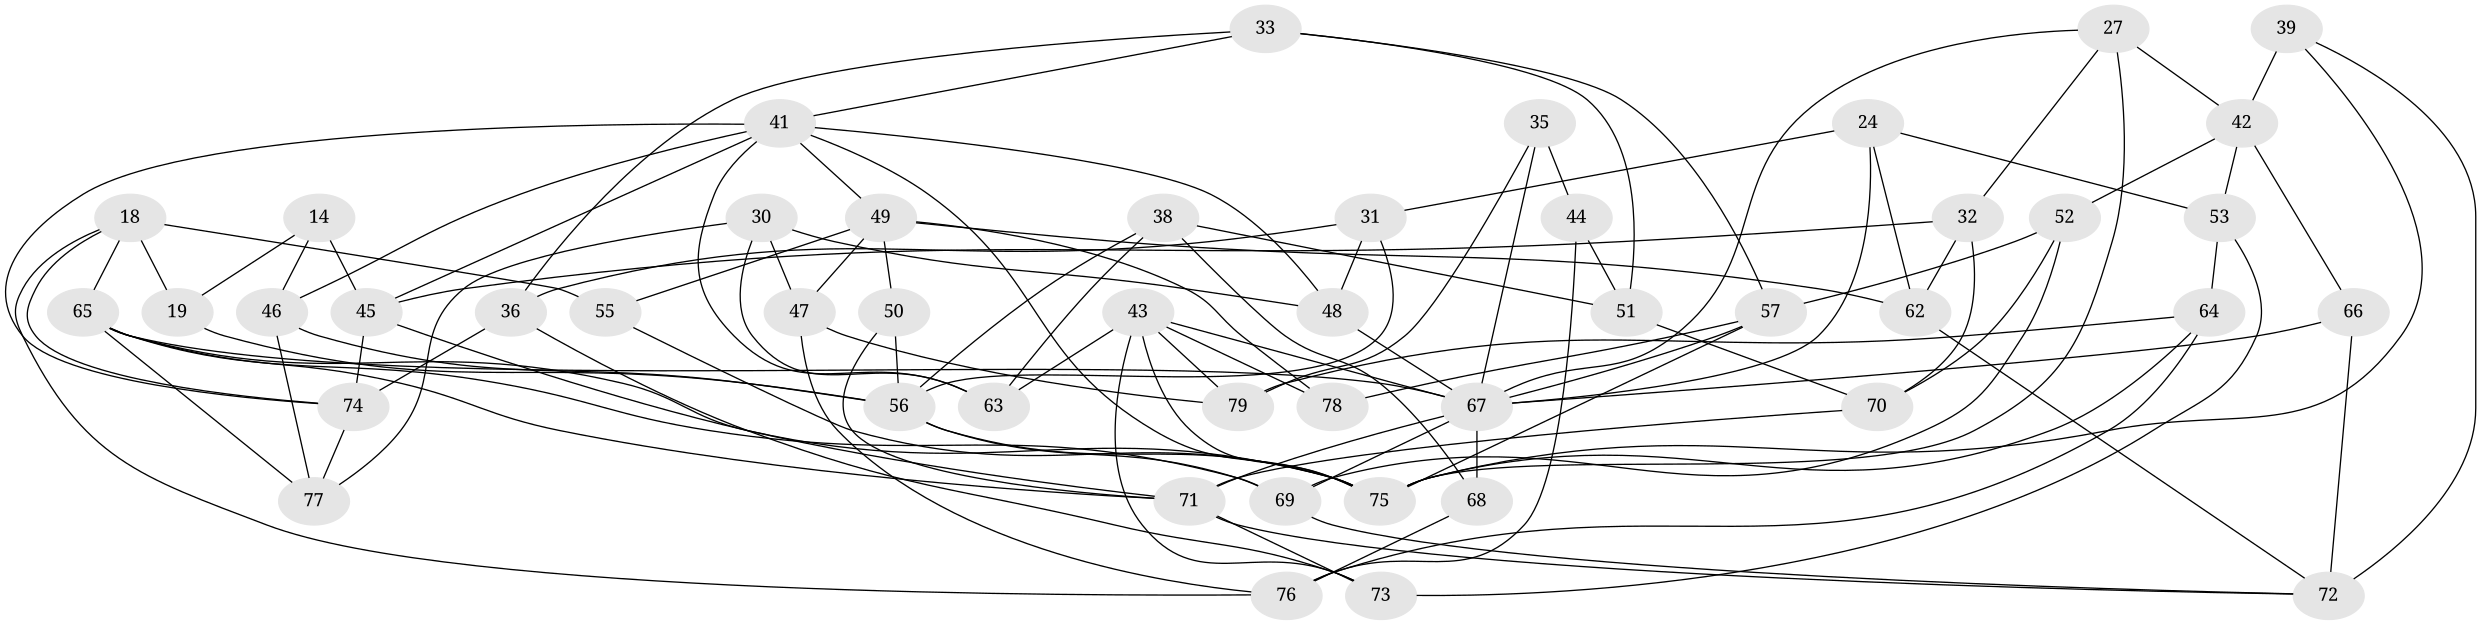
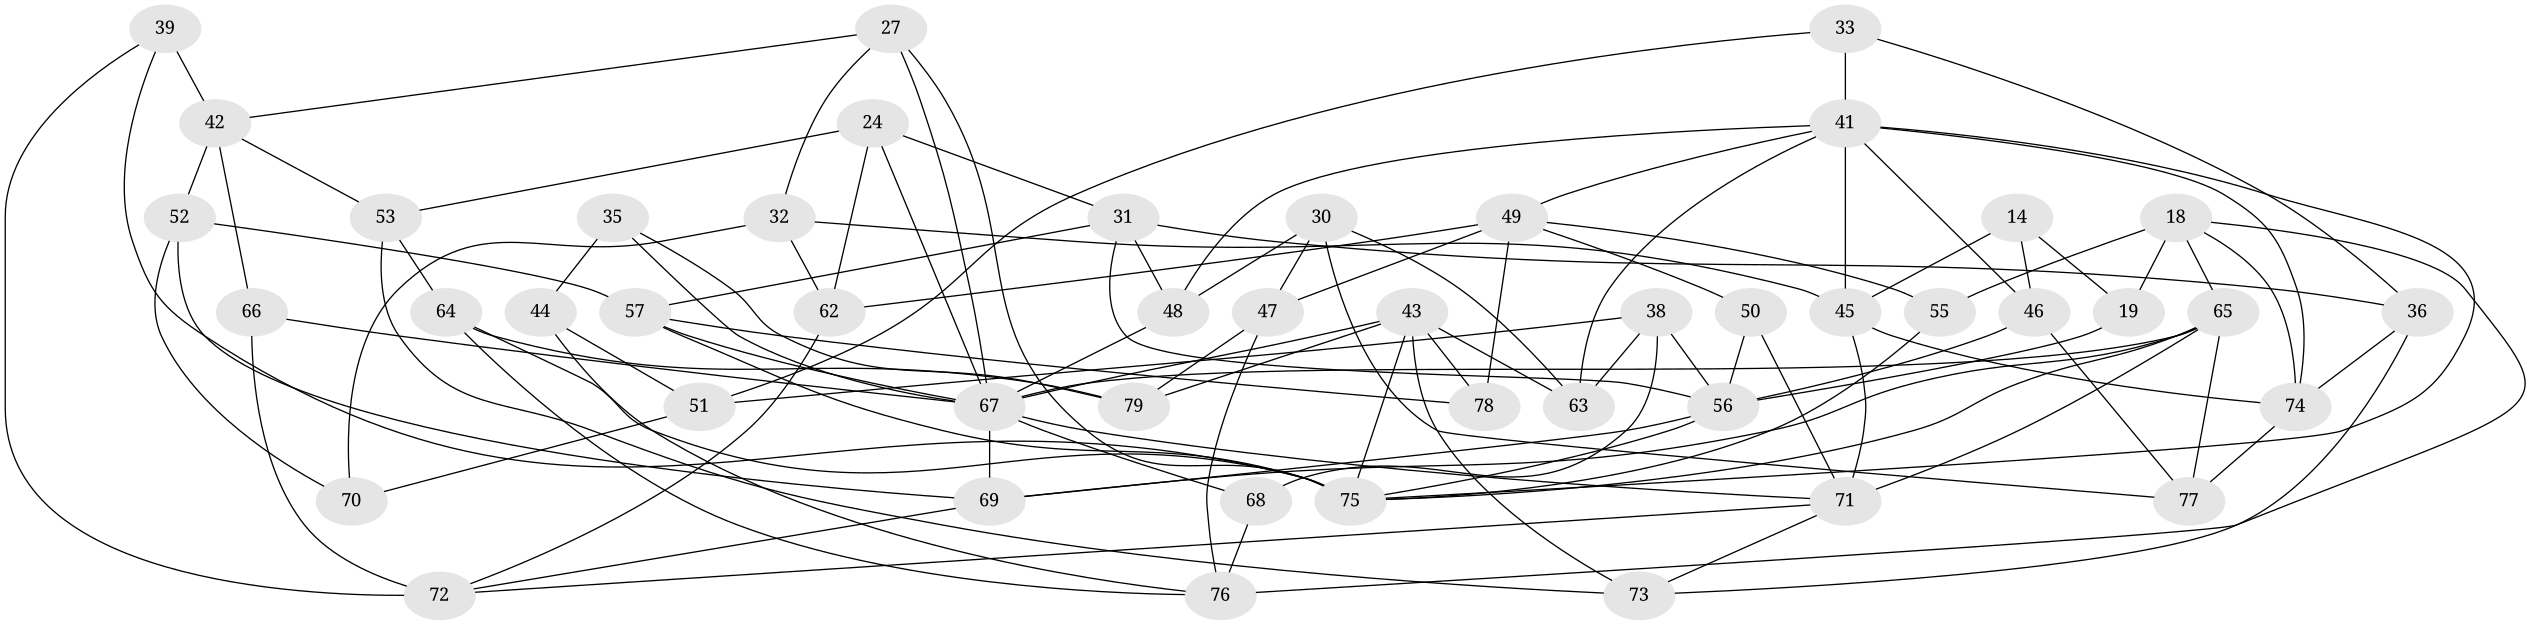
(1580, 82) -> (879, 265)
(1543, 435) -> none
